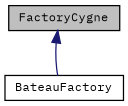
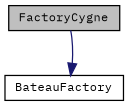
(56, 59) -> (73, 47)
